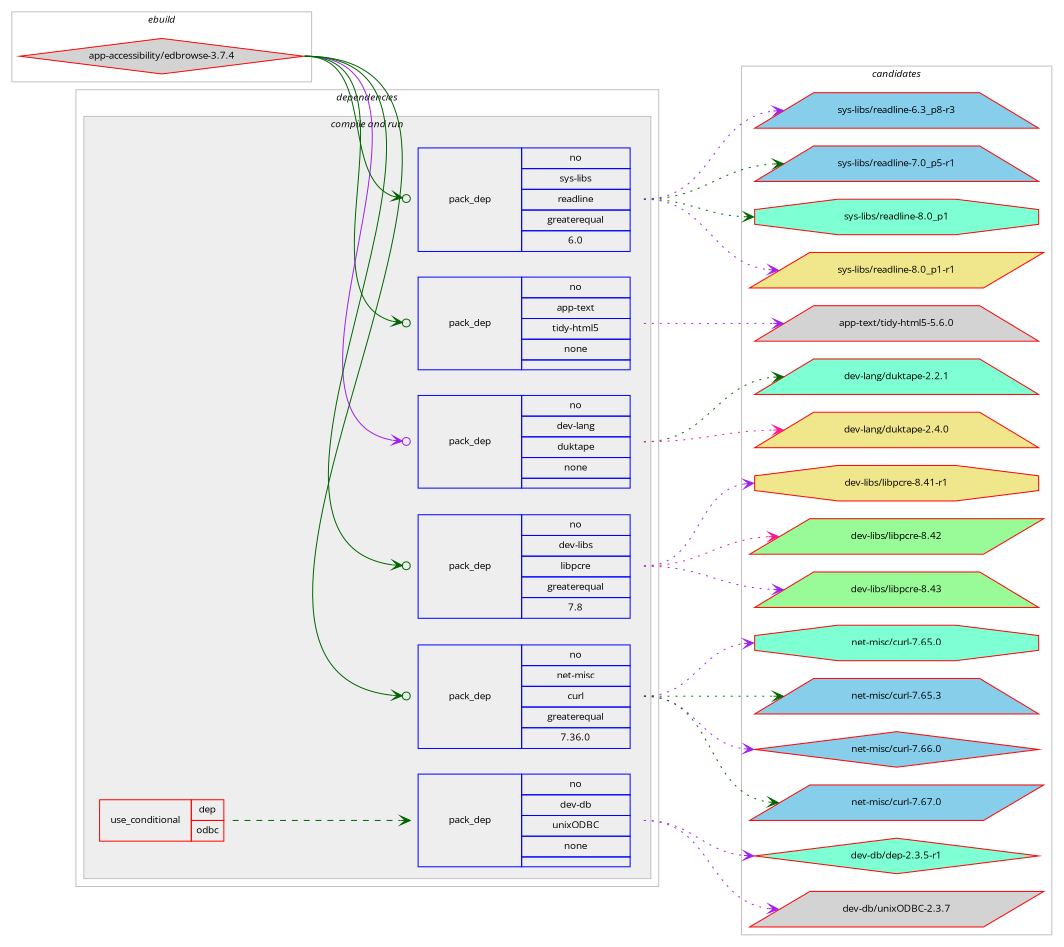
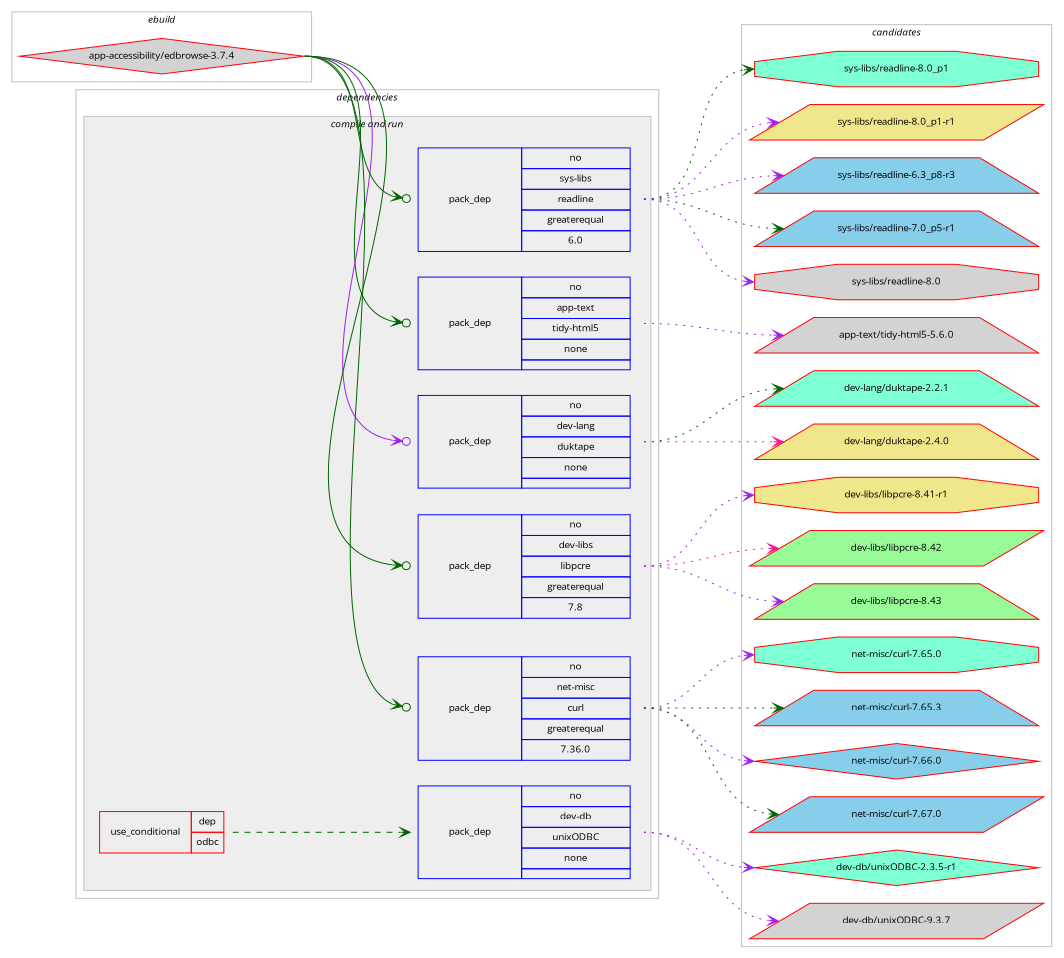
none -> (897, 282)
(897, 856) -> (897, 868)
(897, 909) -> (897, 921)
